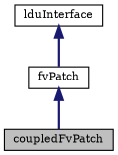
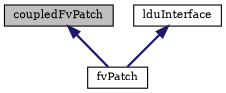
(59, 115) -> (92, 51)
